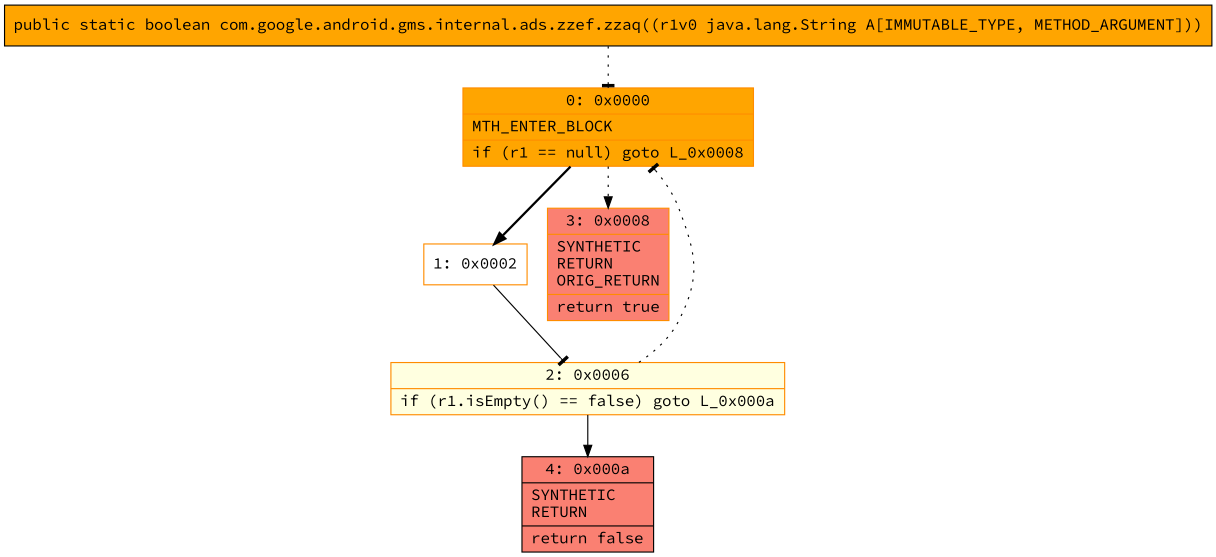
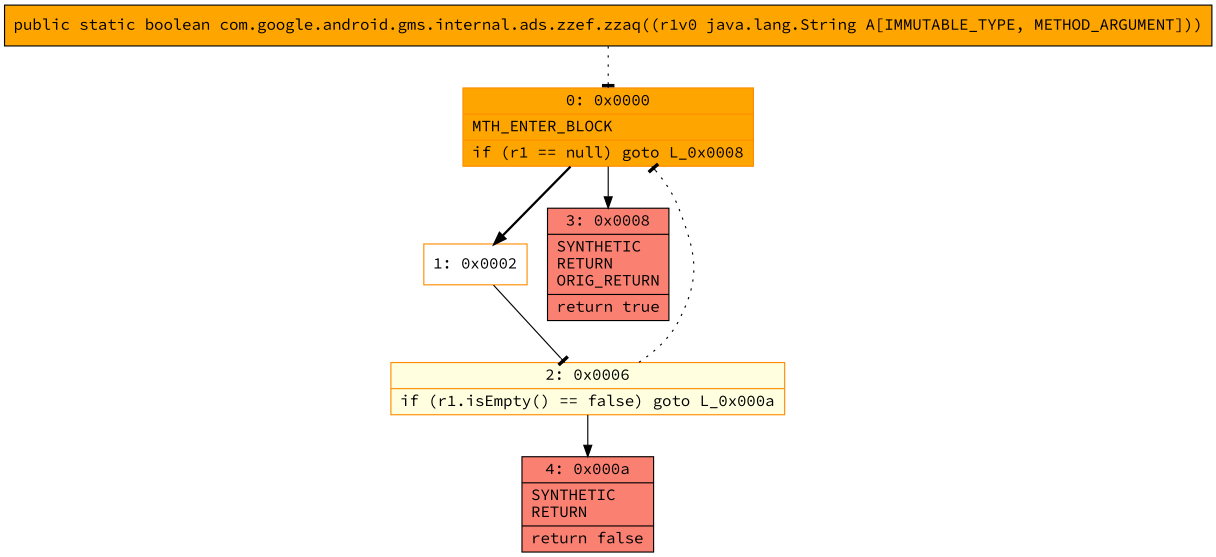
(608, 182) -> (608, 182)
(608, 264) -> (608, 264)
